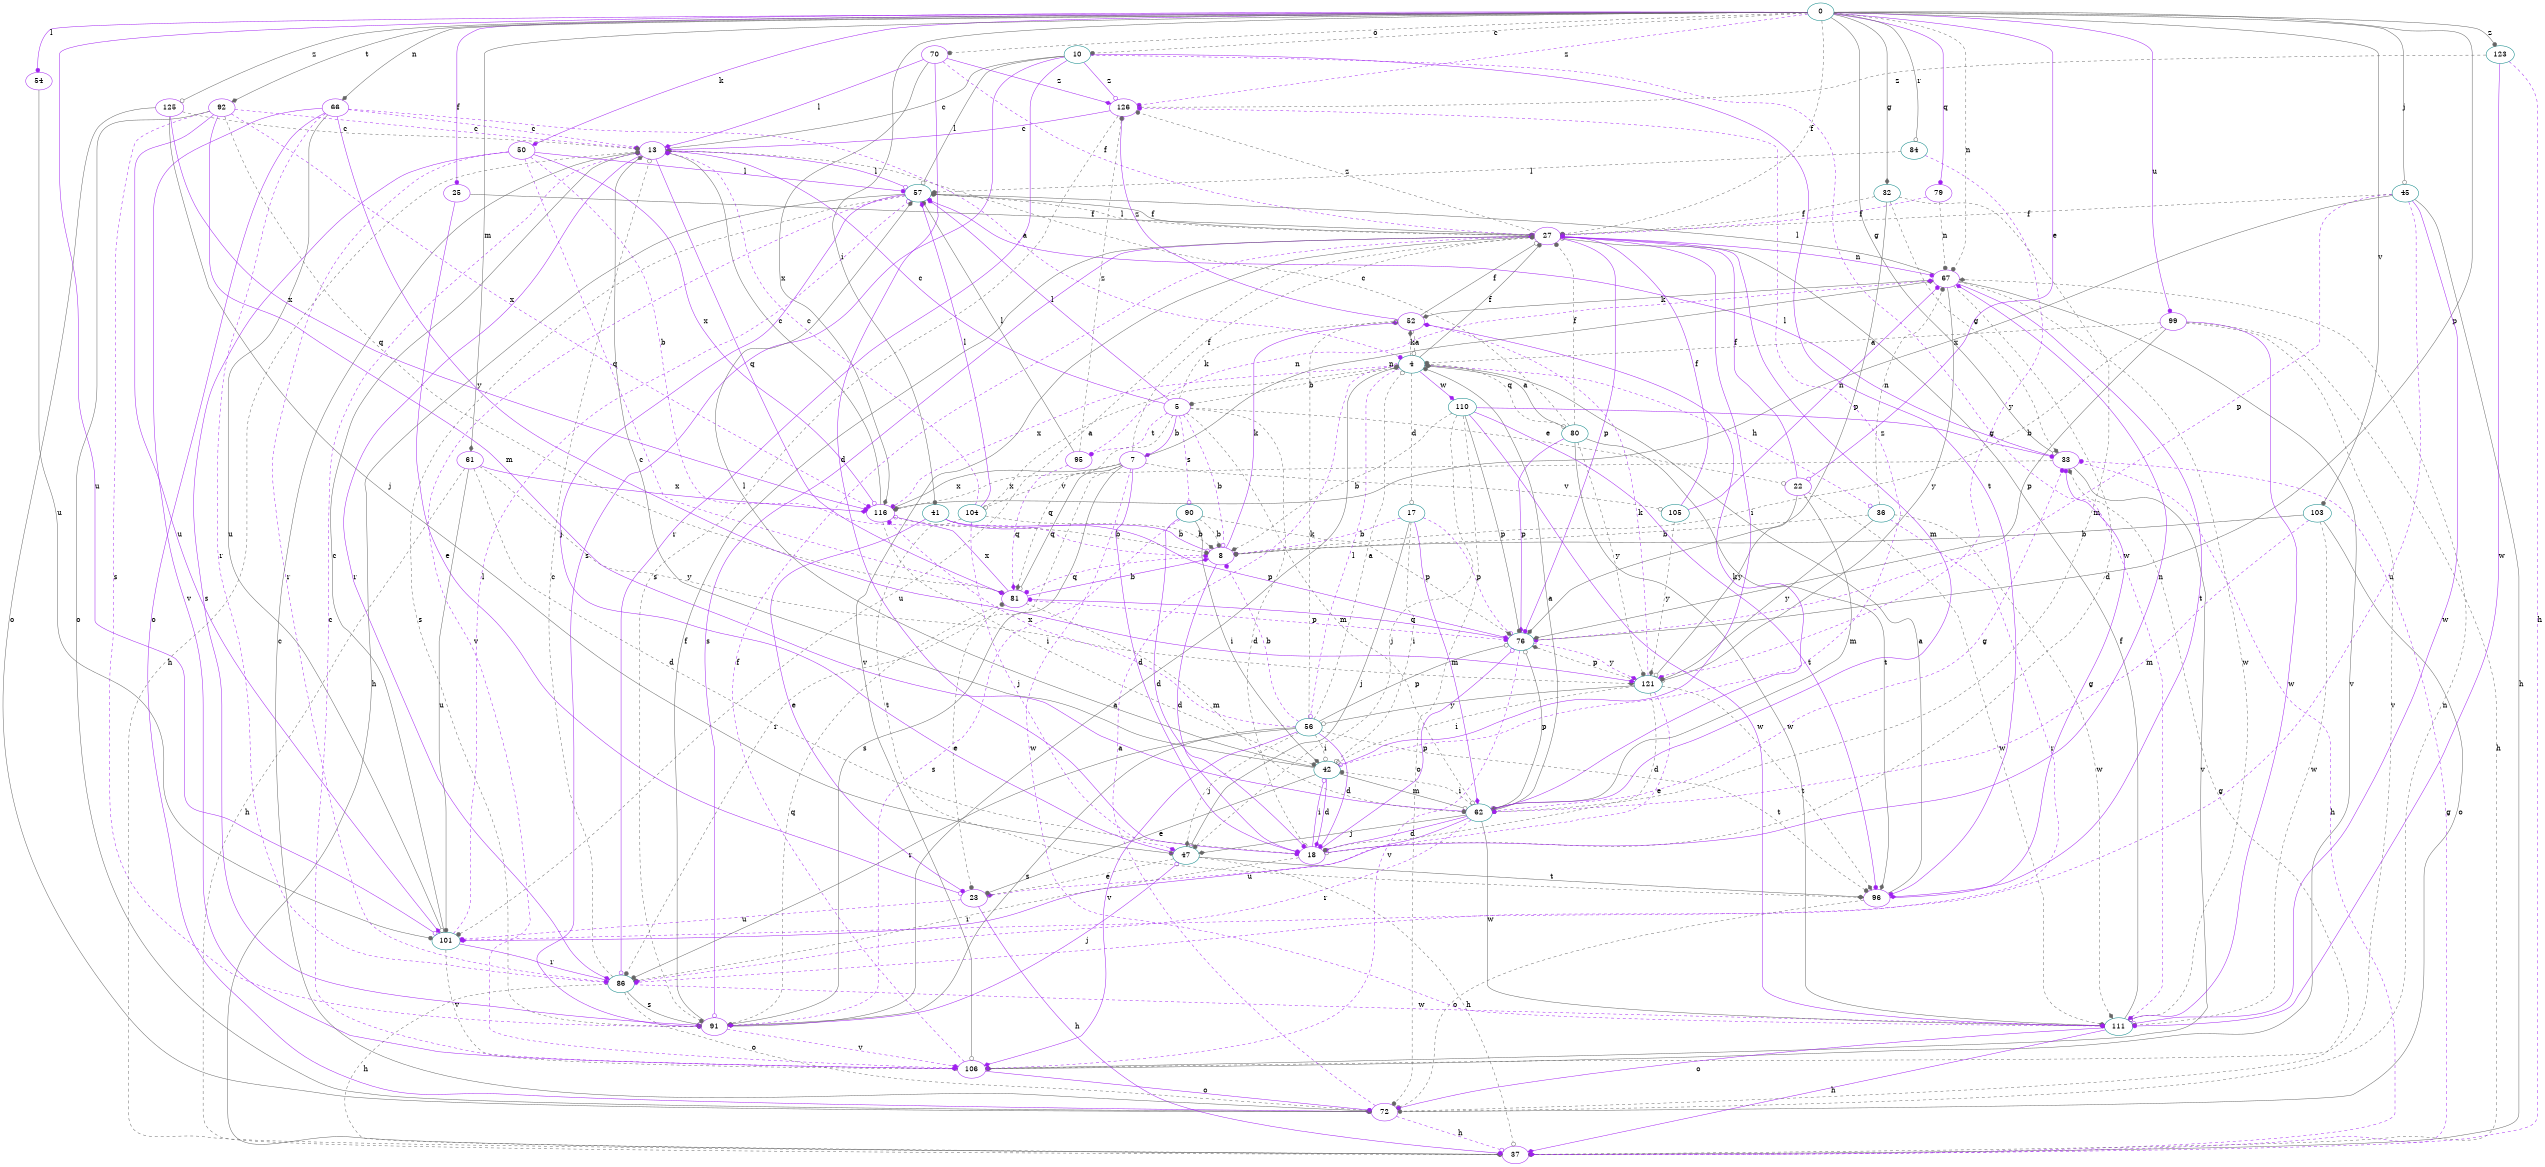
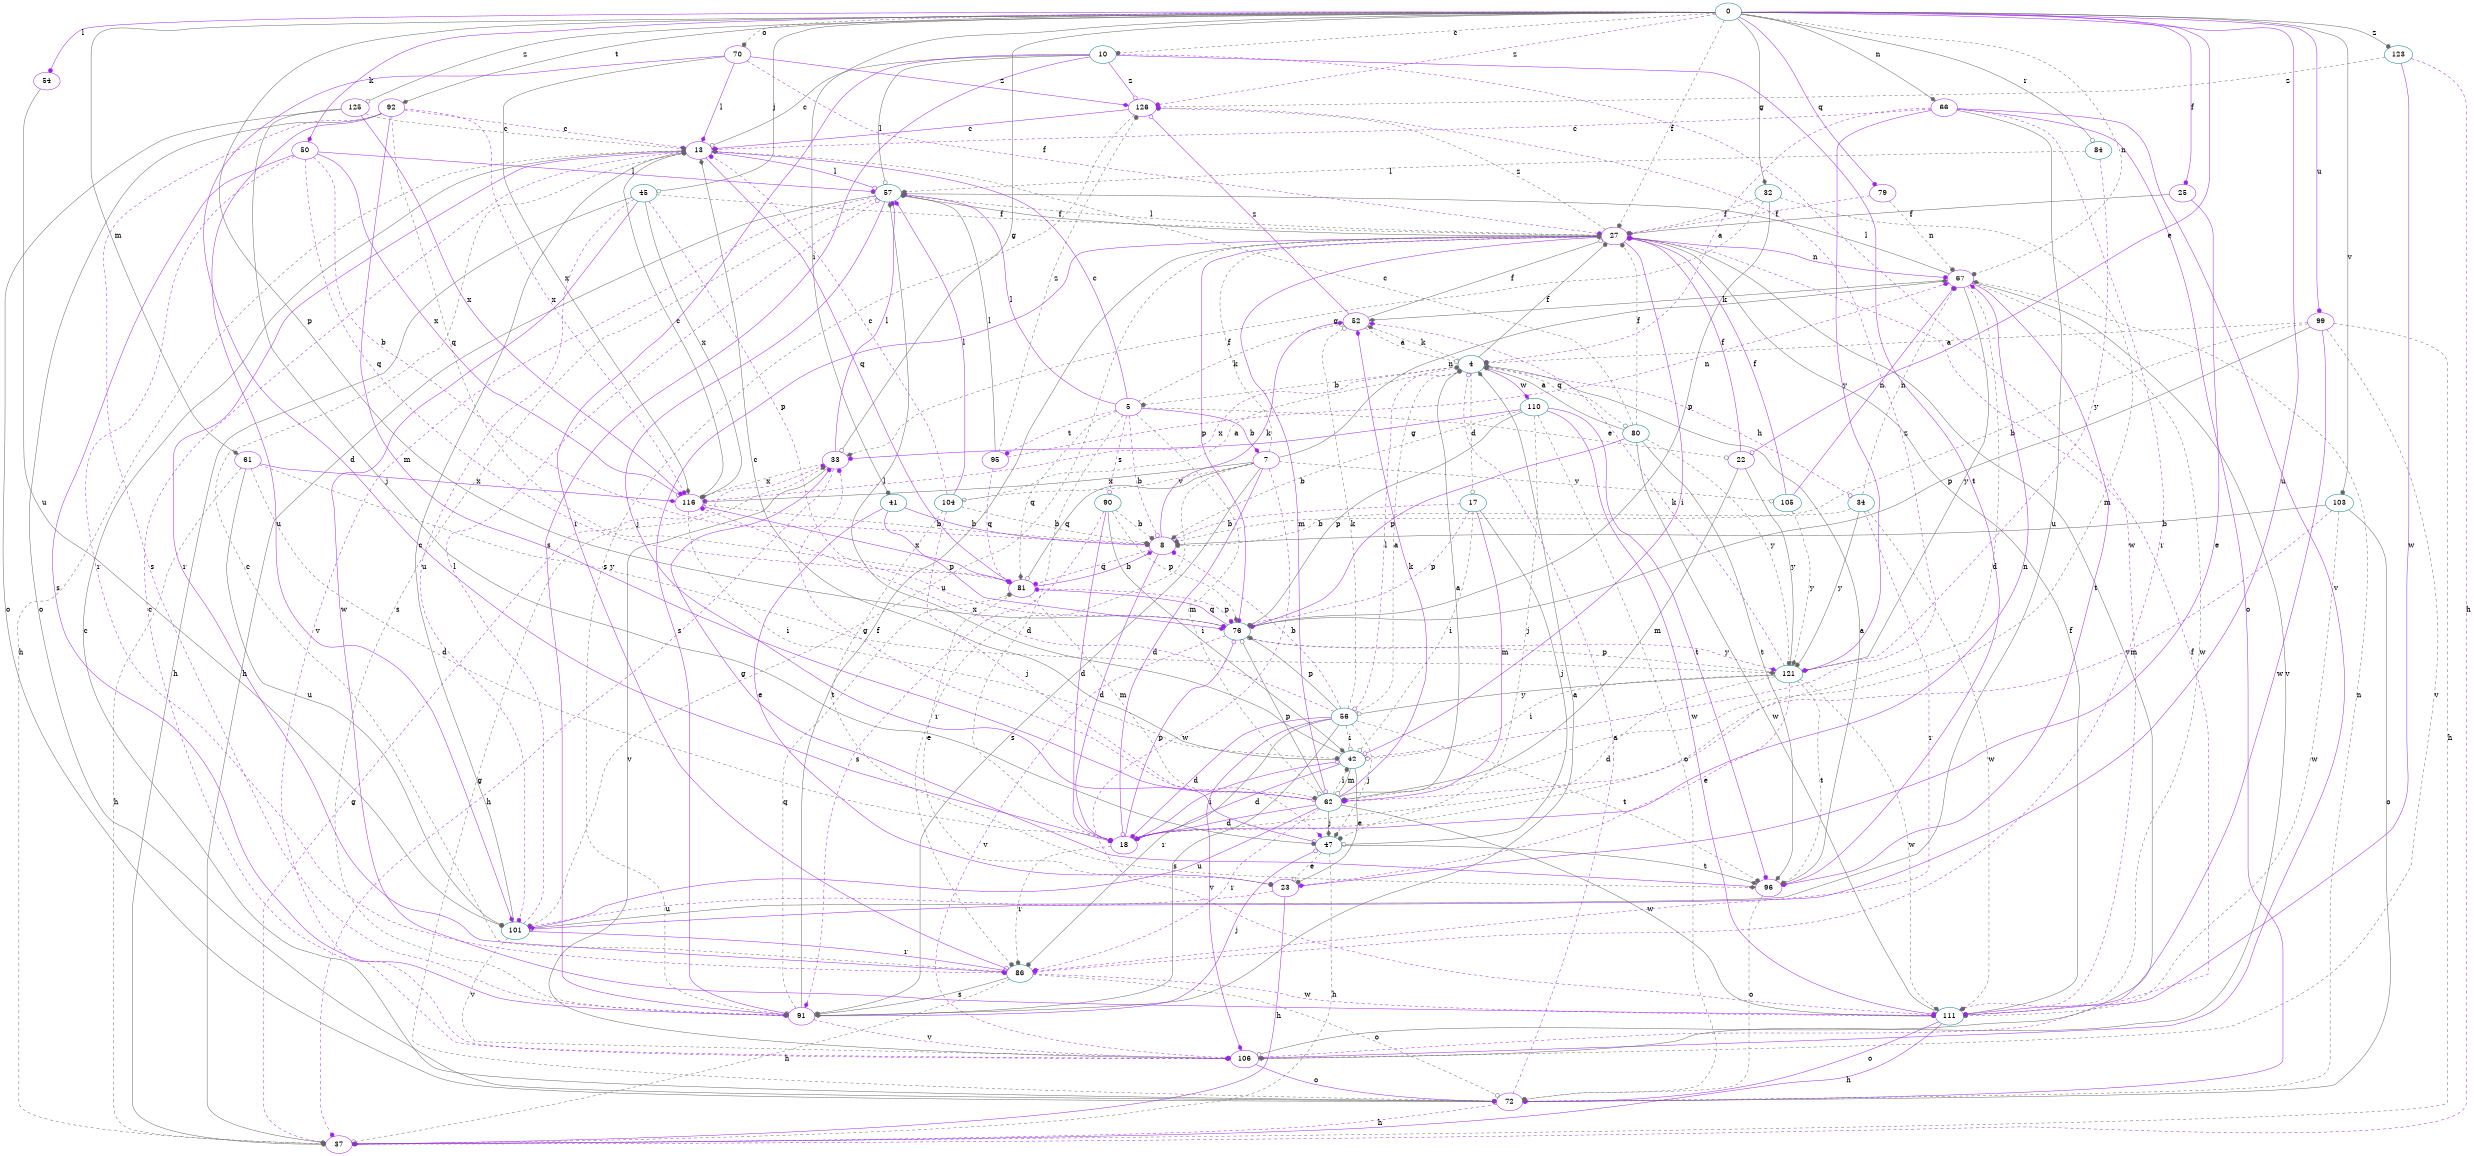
(1881, 513) -> (1861, 503)
(1996, 740) -> (1906, 829)
